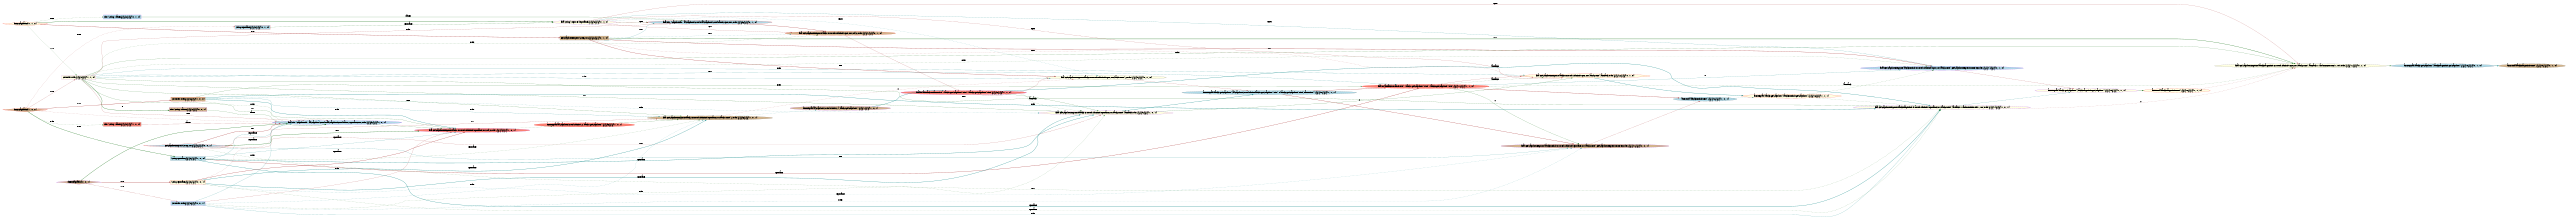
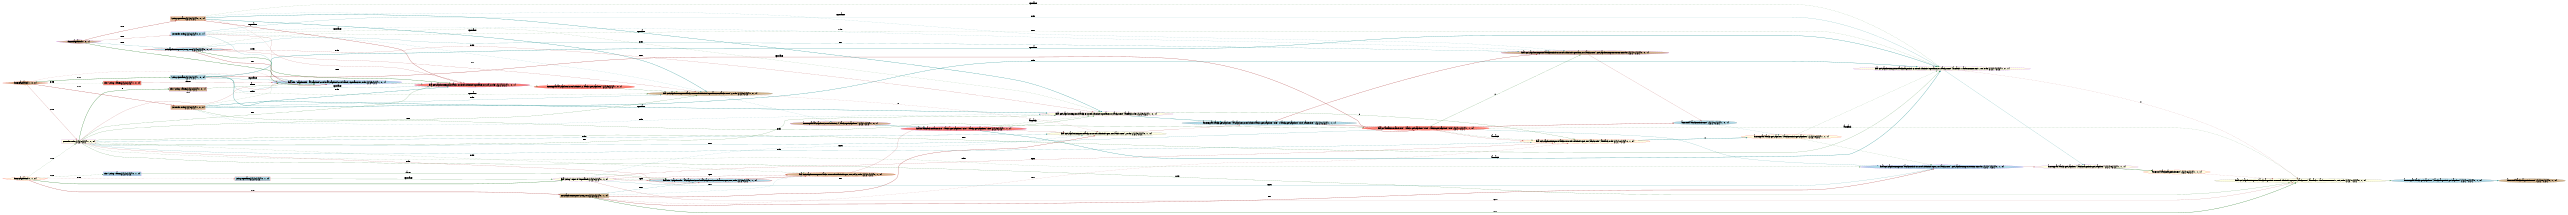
(114, 31) -> (141, 179)
none -> (130, 45)
(188, 182) -> (188, 19)
